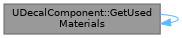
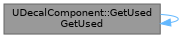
(82, 19) -> (82, 19)
